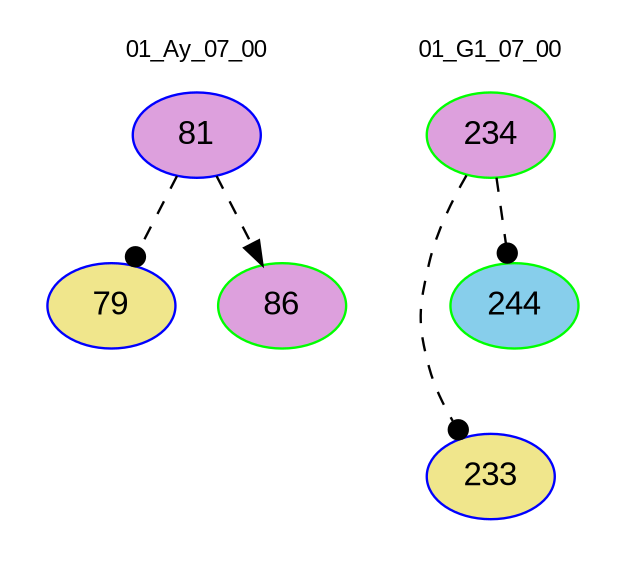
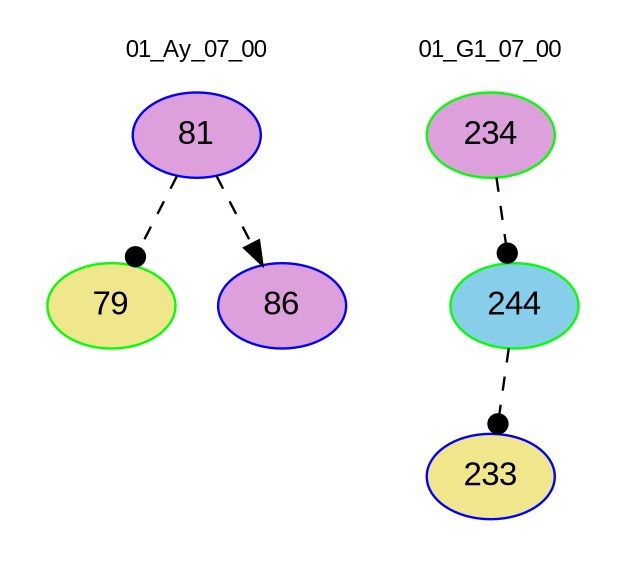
(422, 297) -> (504, 381)
(111, 306) -> (111, 306)
(282, 306) -> (282, 306)
